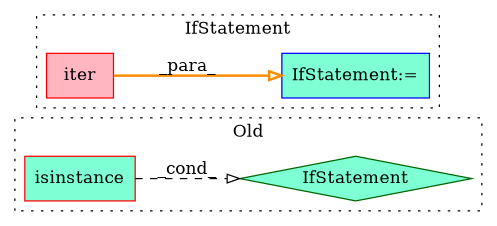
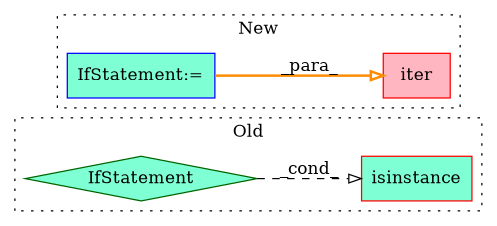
(238, 29) -> (259, 29)
(191, 76) -> (293, 76)
(181, 179) -> (303, 179)
